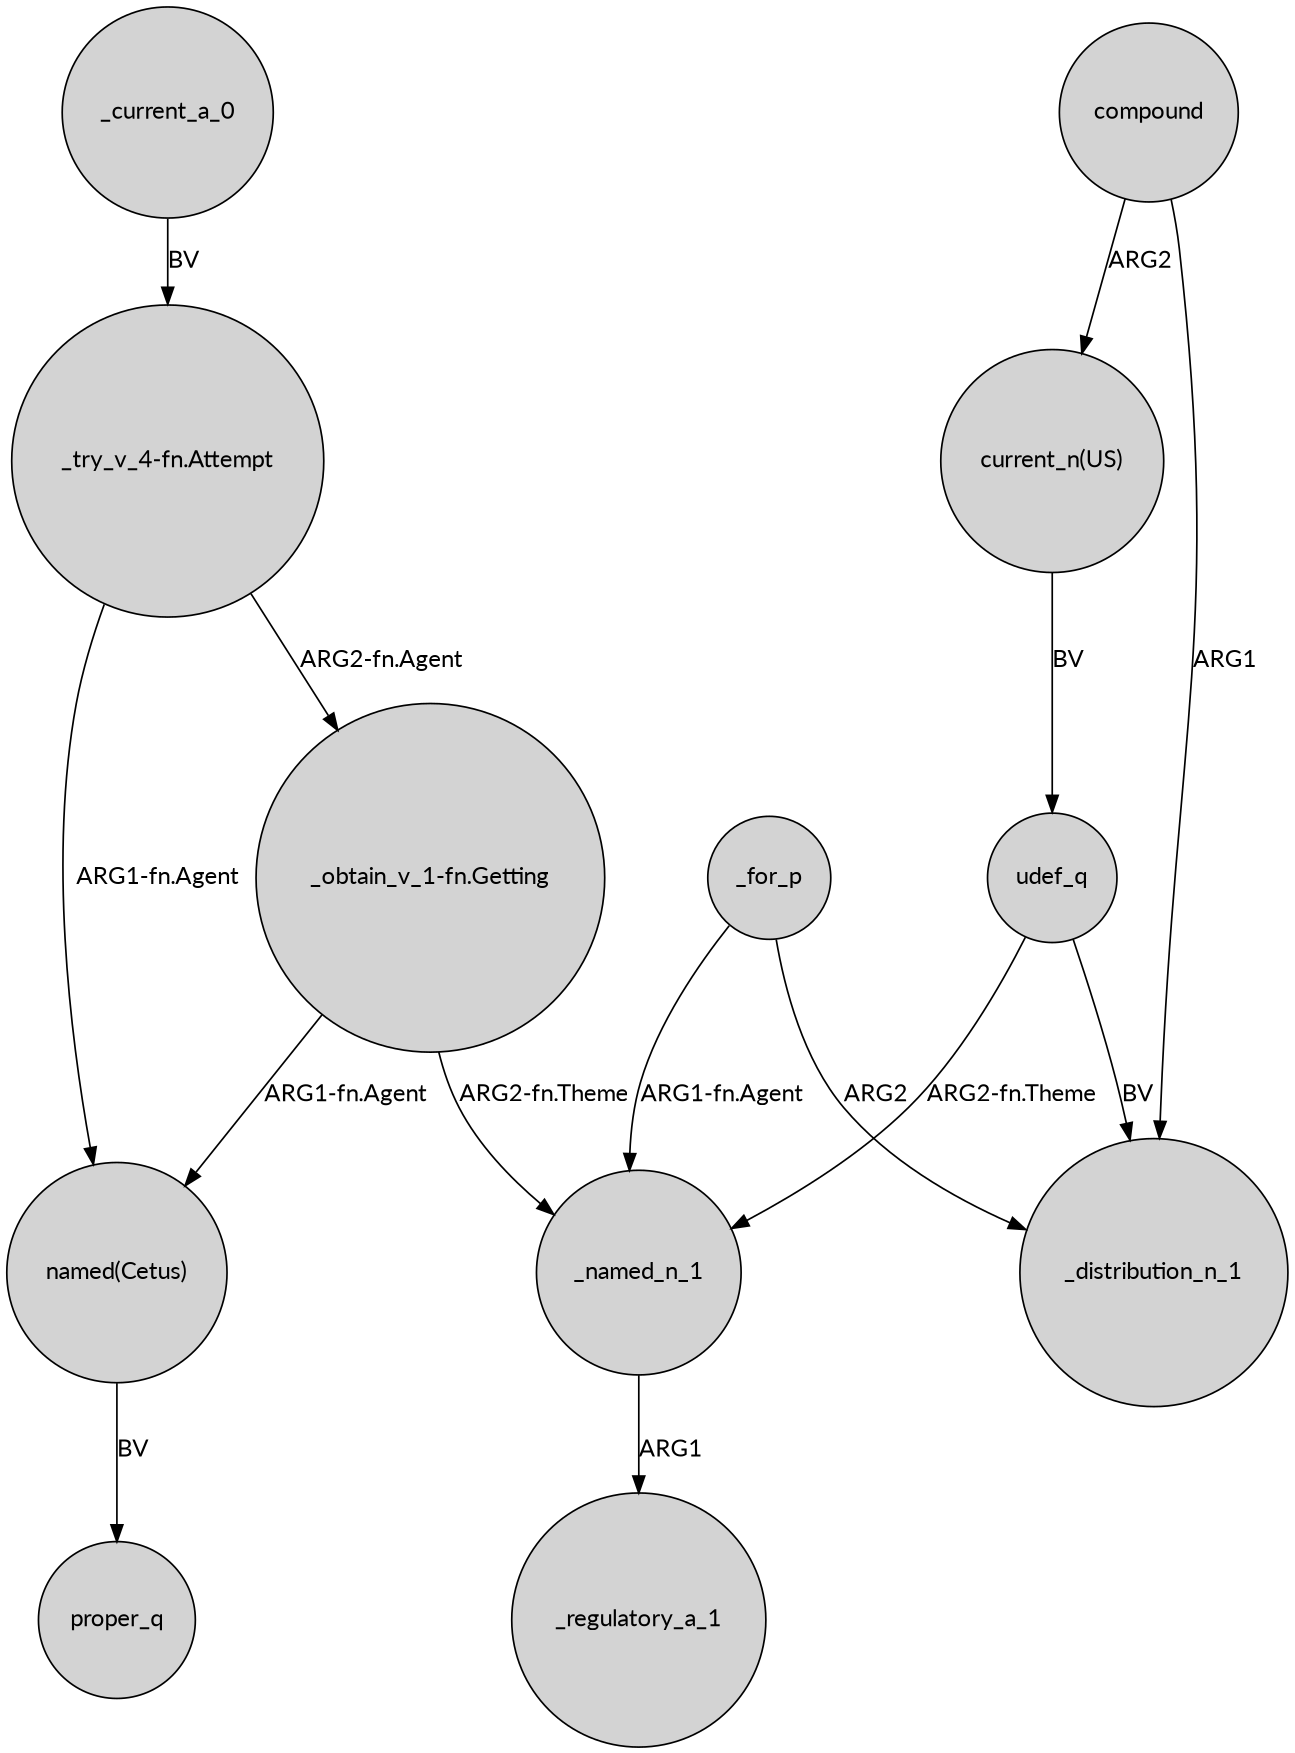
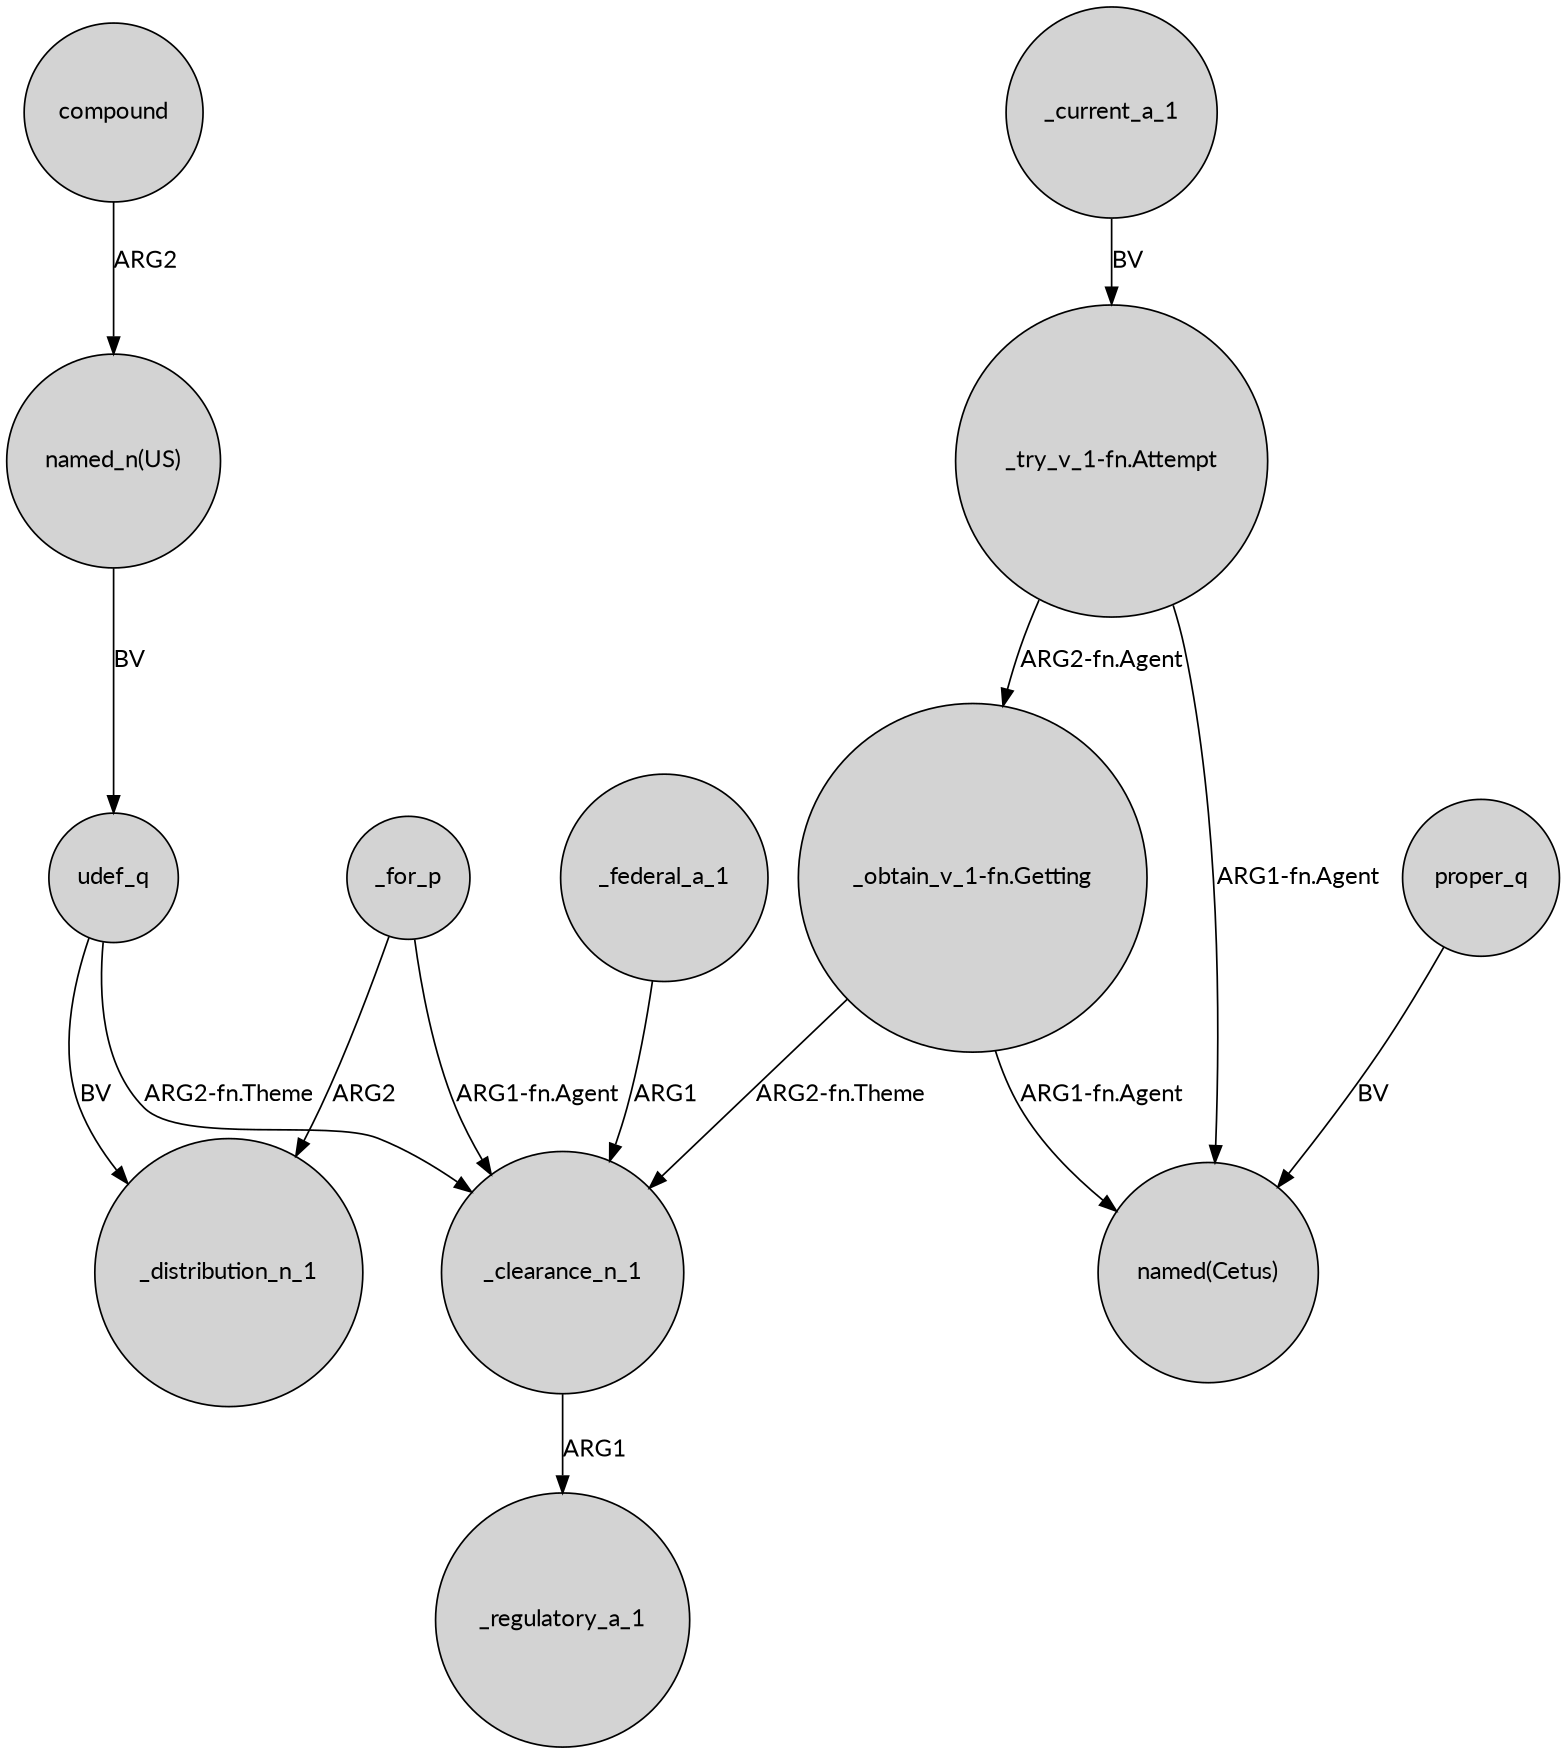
(168, 112) -> (1112, 112)
(168, 461) -> (1112, 461)
(1052, 461) -> (114, 461)
(1192, 660) -> none
none -> (664, 878)
(639, 1273) -> (563, 1273)
(117, 1454) -> (1371, 1064)
